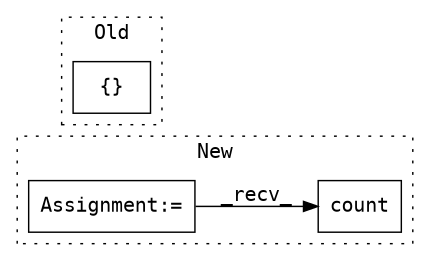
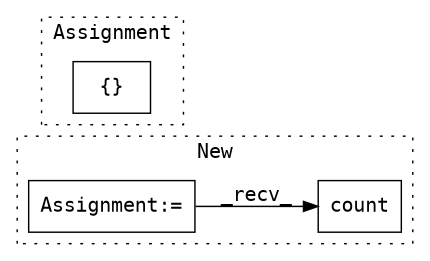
(112, 34) -> (113, 34)
